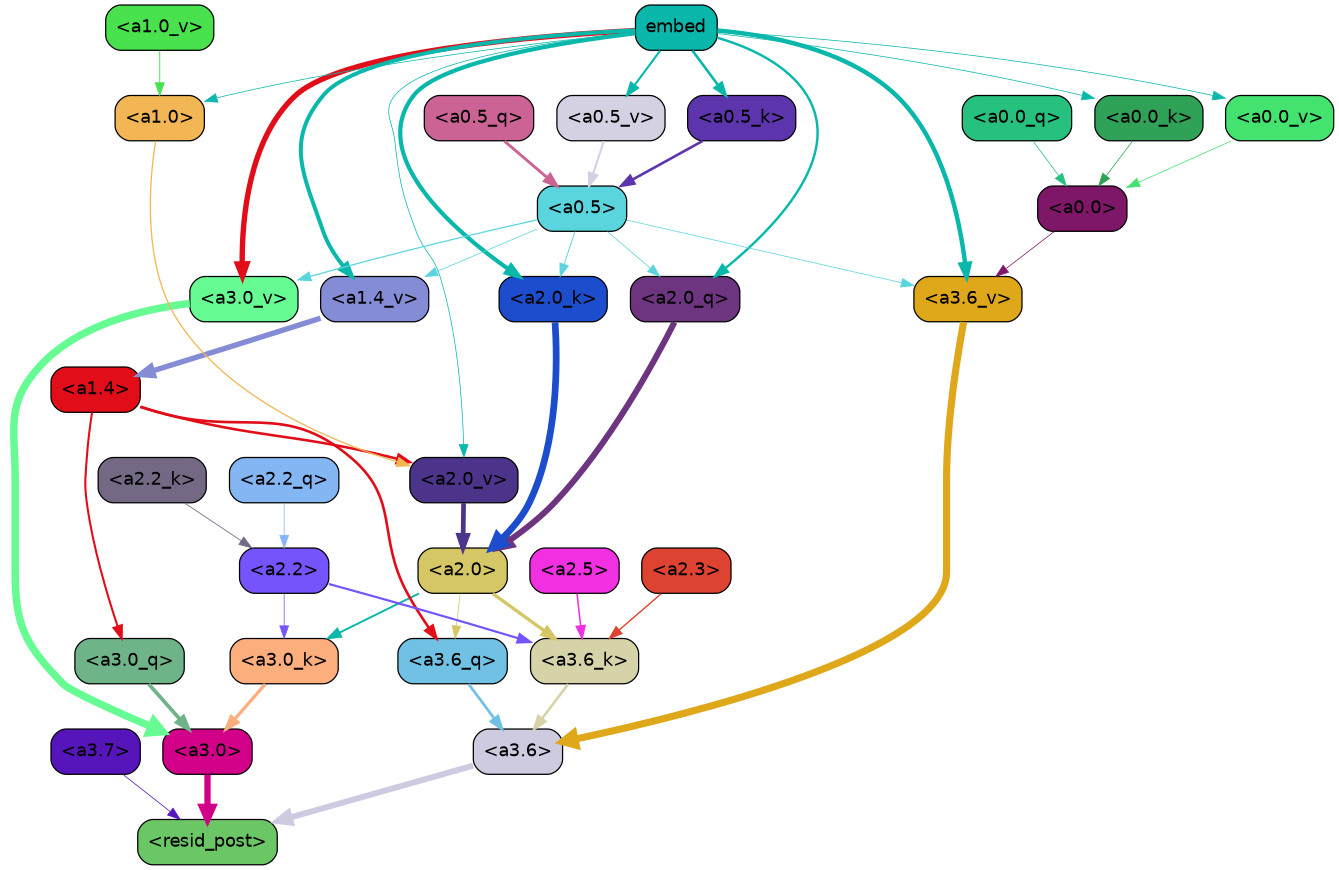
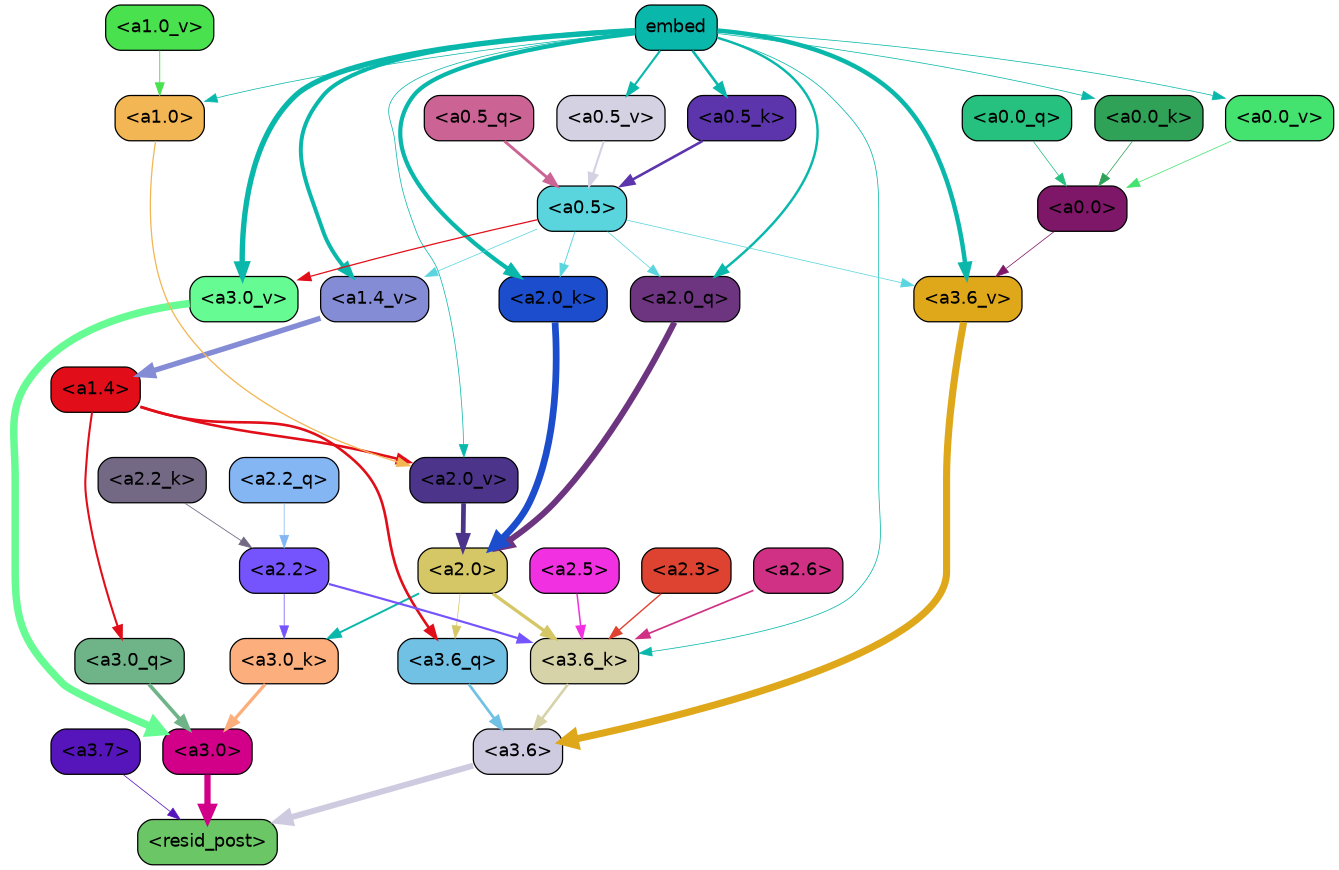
(311, 86) -> (311, 86)
(435, 244) -> (435, 244)
none -> (879, 383)
none -> (798, 571)
